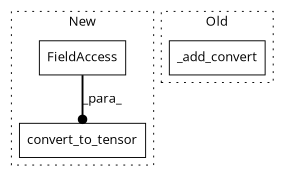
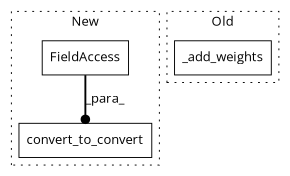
(217, 58) -> (223, 58)
(83, 140) -> (85, 140)
